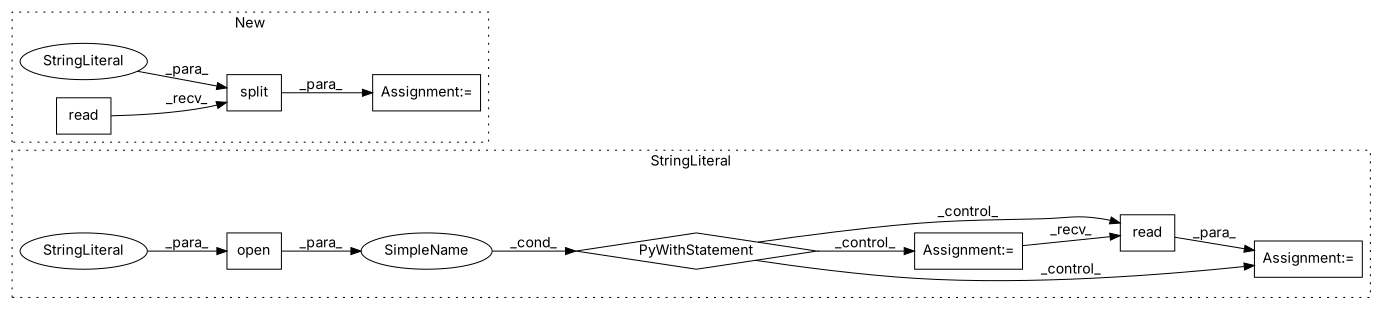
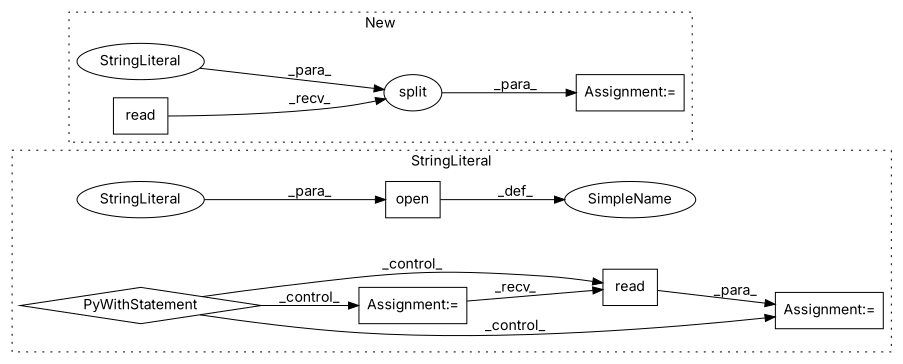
(254, 93) -> (413, 93)
(321, 244) -> (516, 192)
(529, 251) -> none
